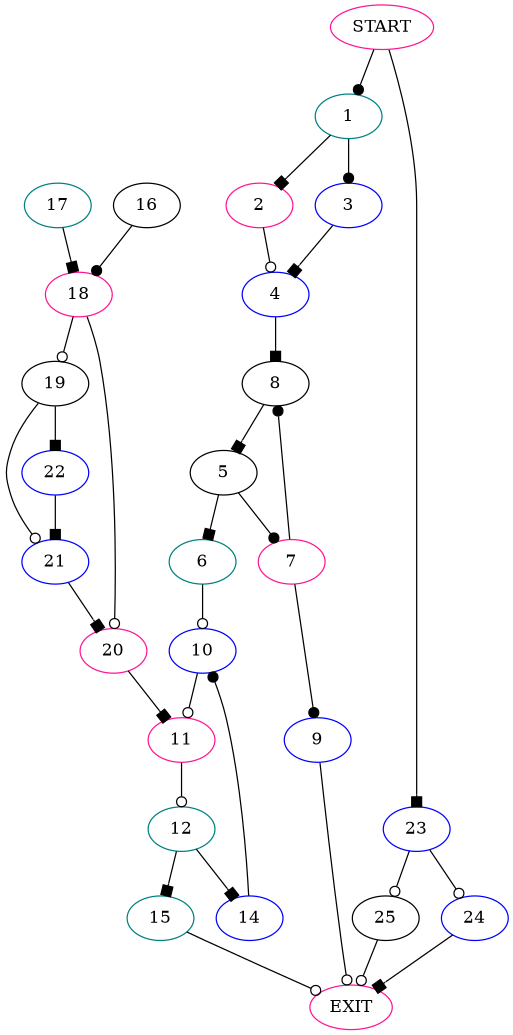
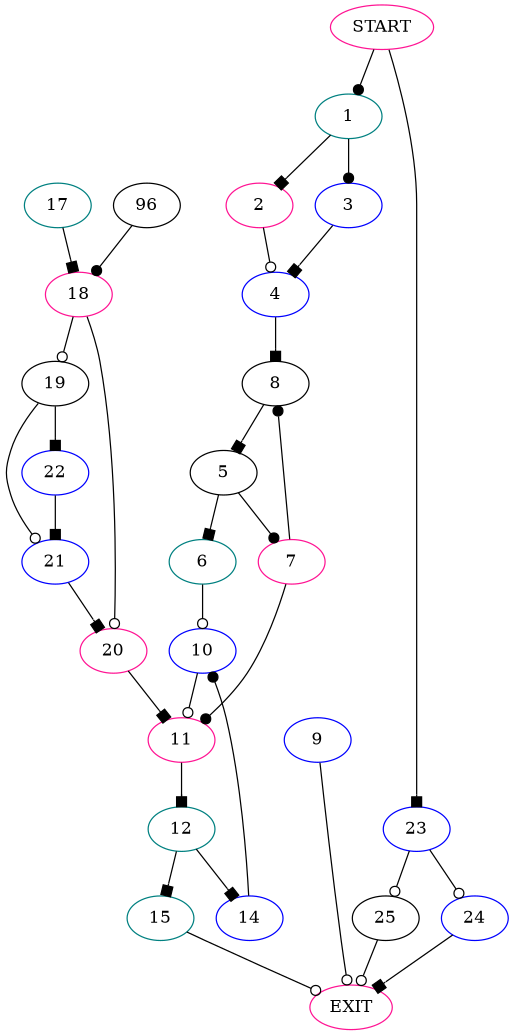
(147, 205) -> (147, 205)
(304, 646) -> (257, 656)
(182, 780) -> (182, 780)
